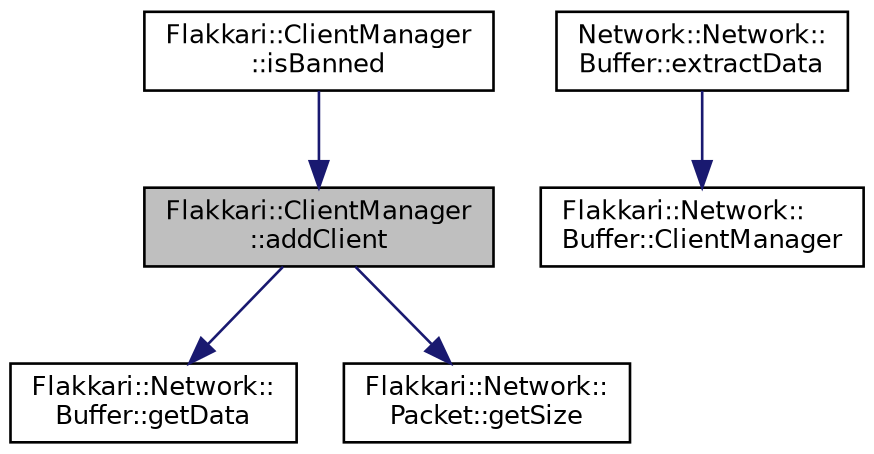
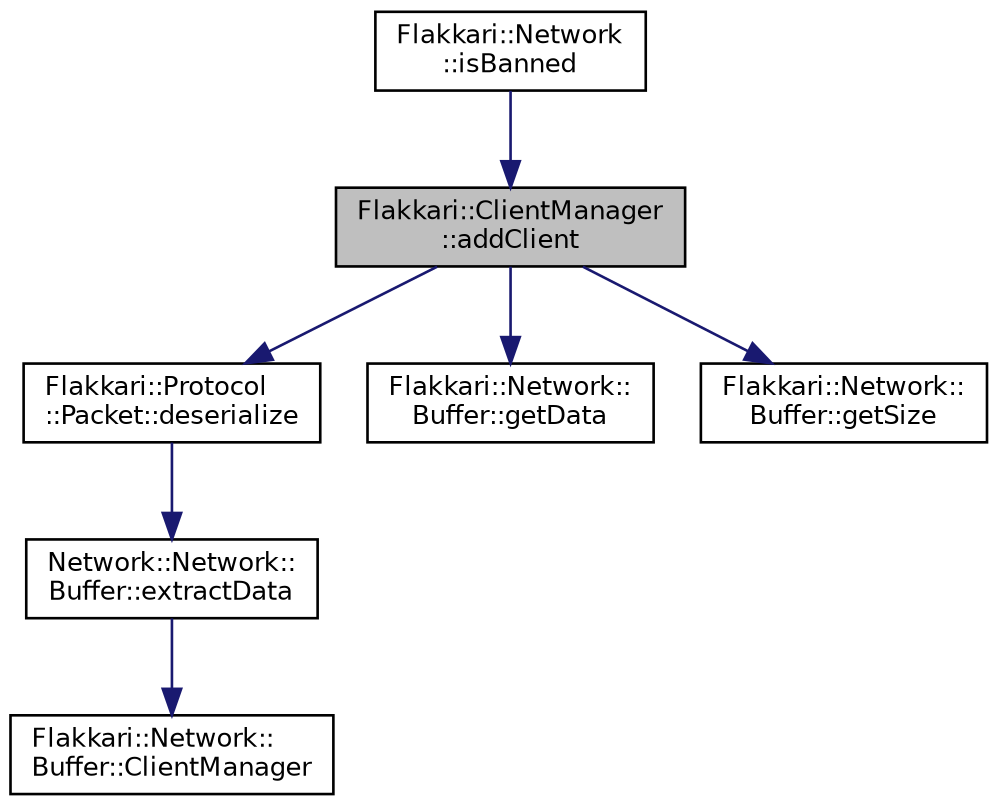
(319, 51) -> (511, 51)
none -> (172, 403)
(487, 403) -> (844, 403)
